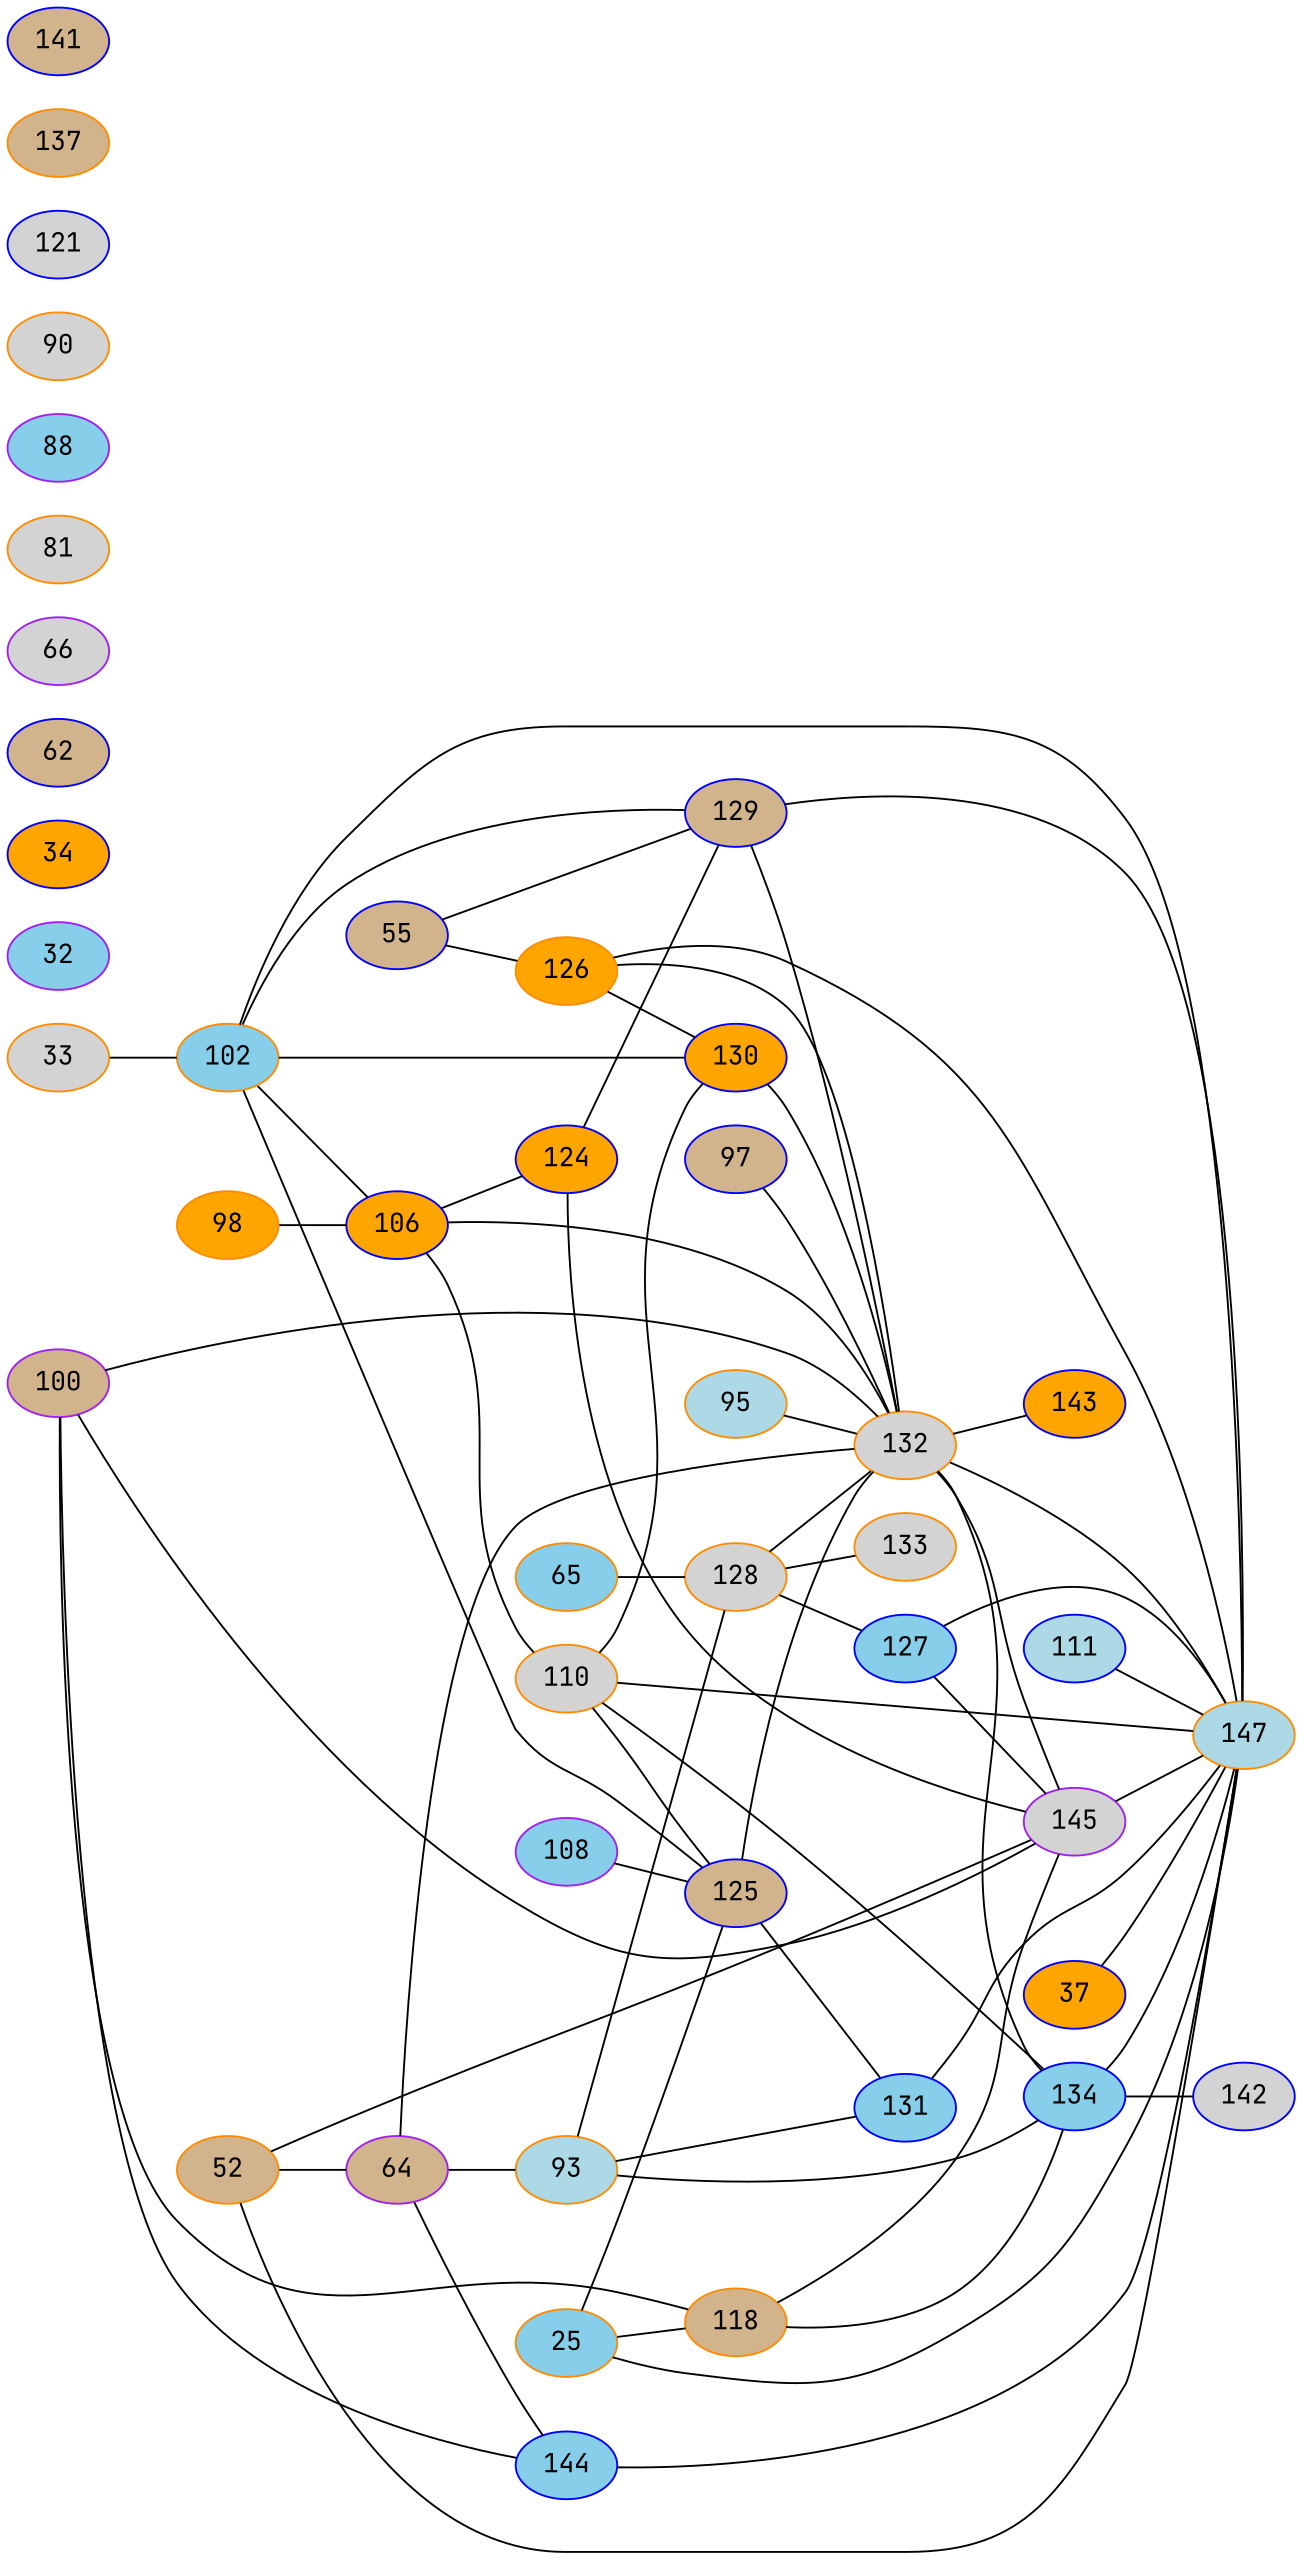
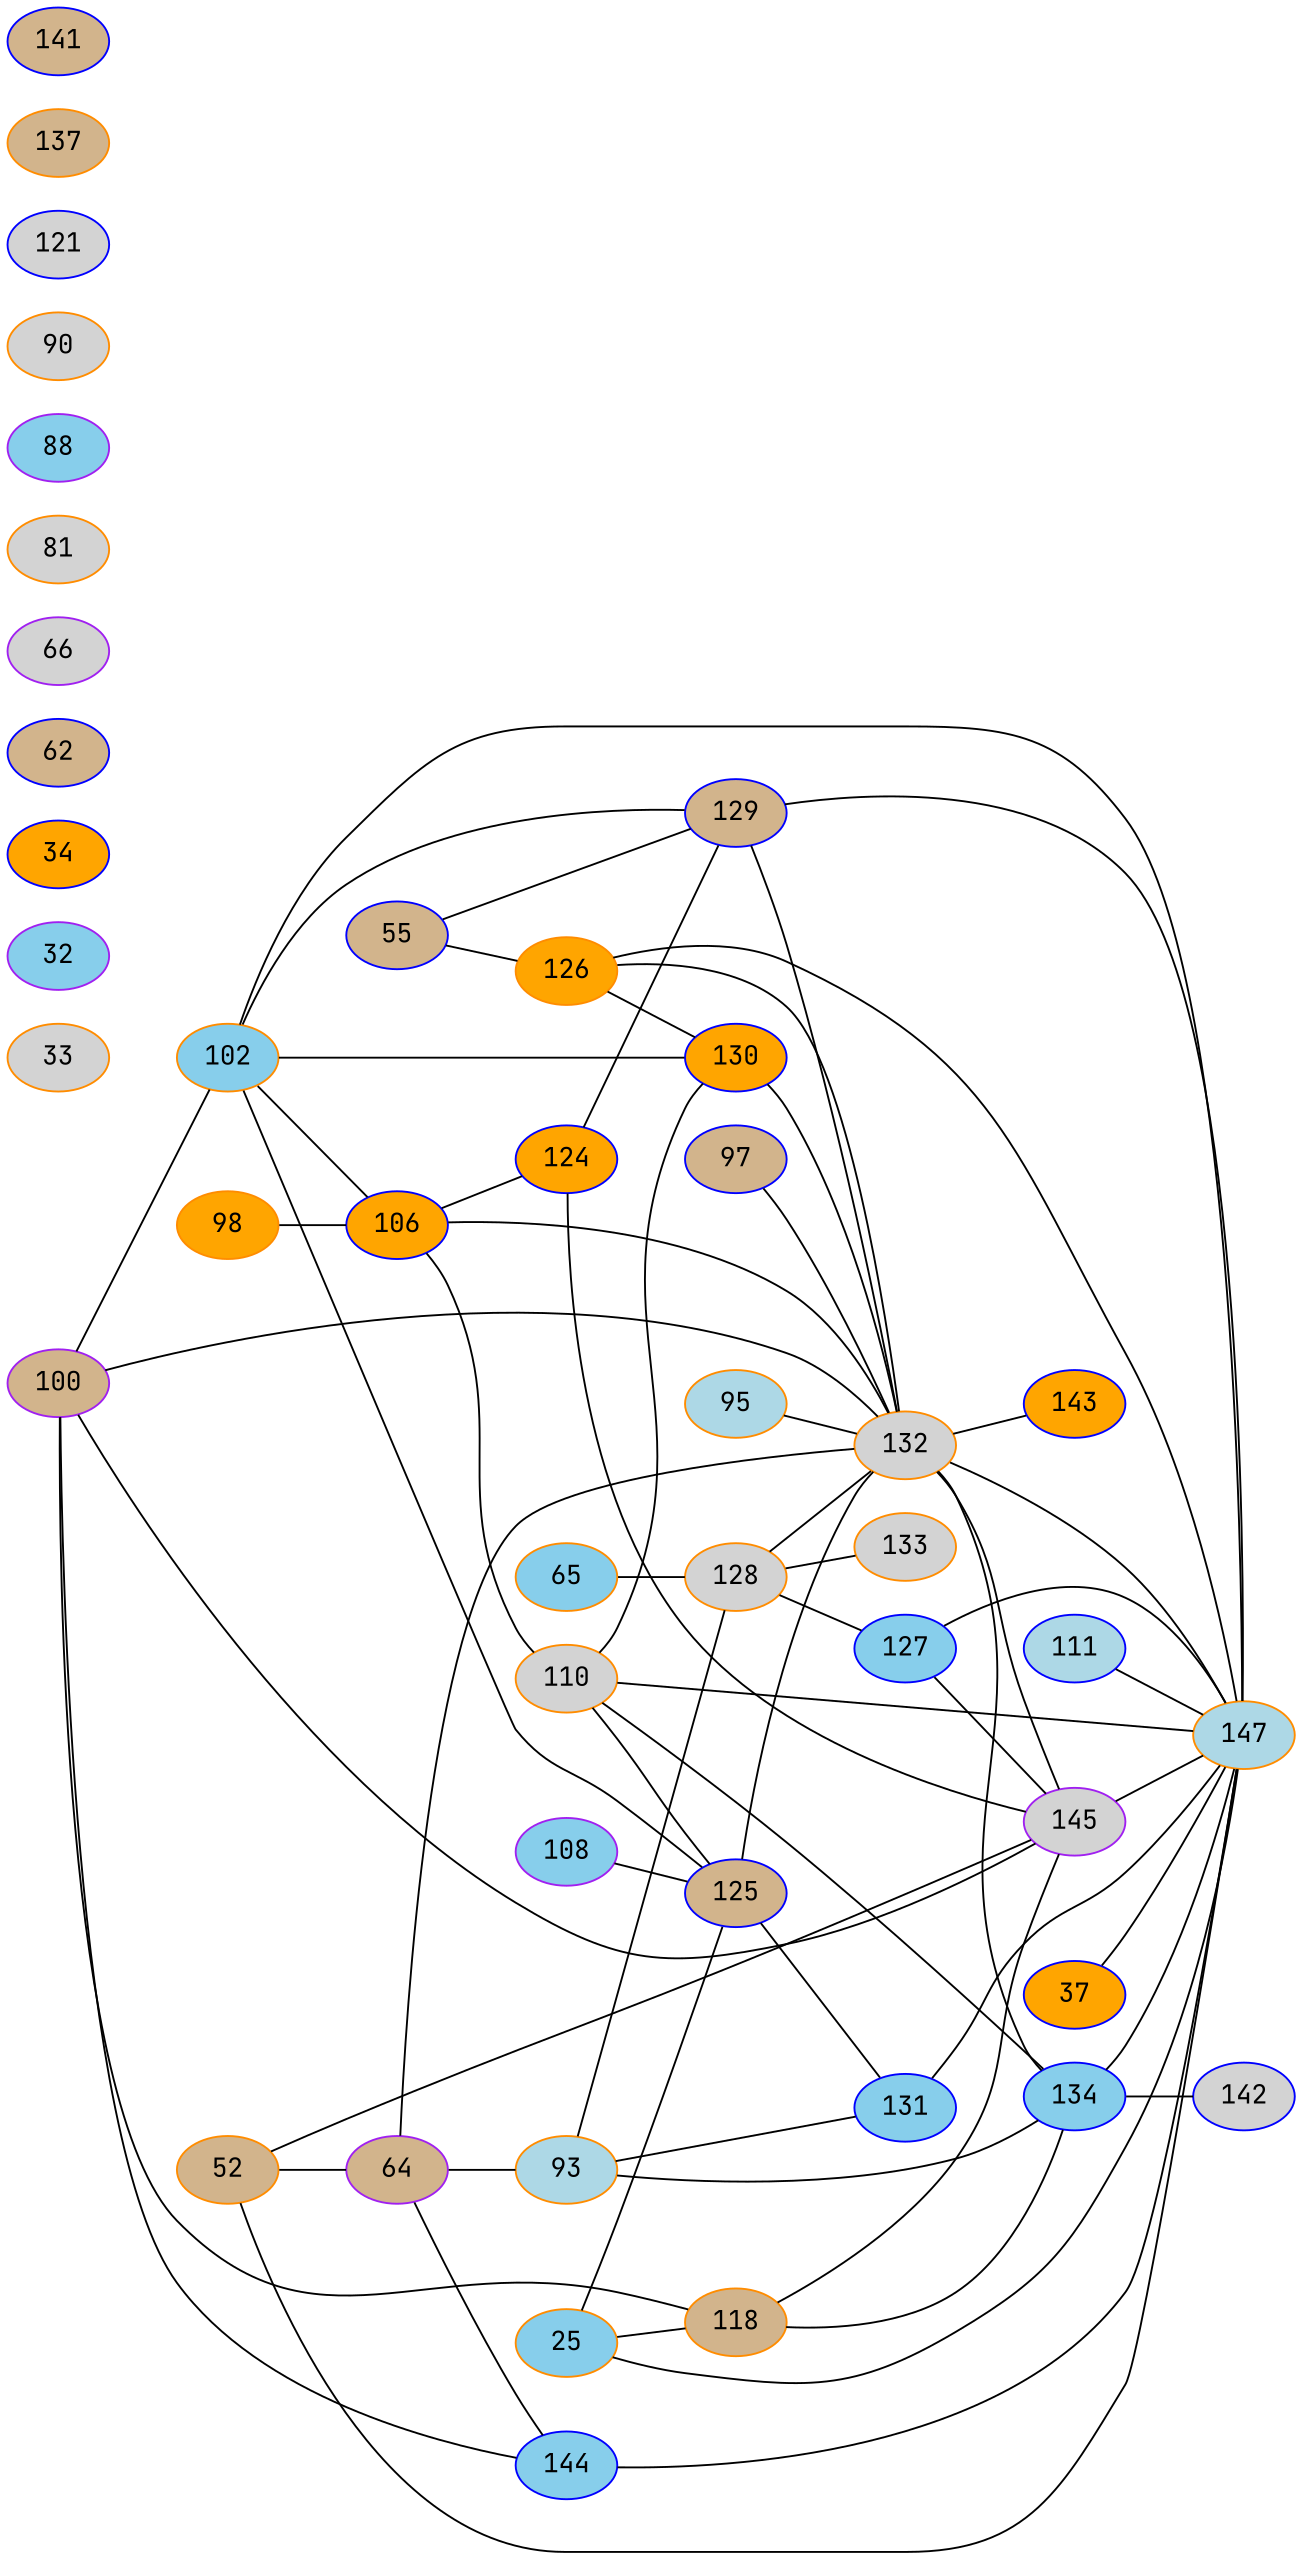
(143, 1058) -> (143, 1221)
